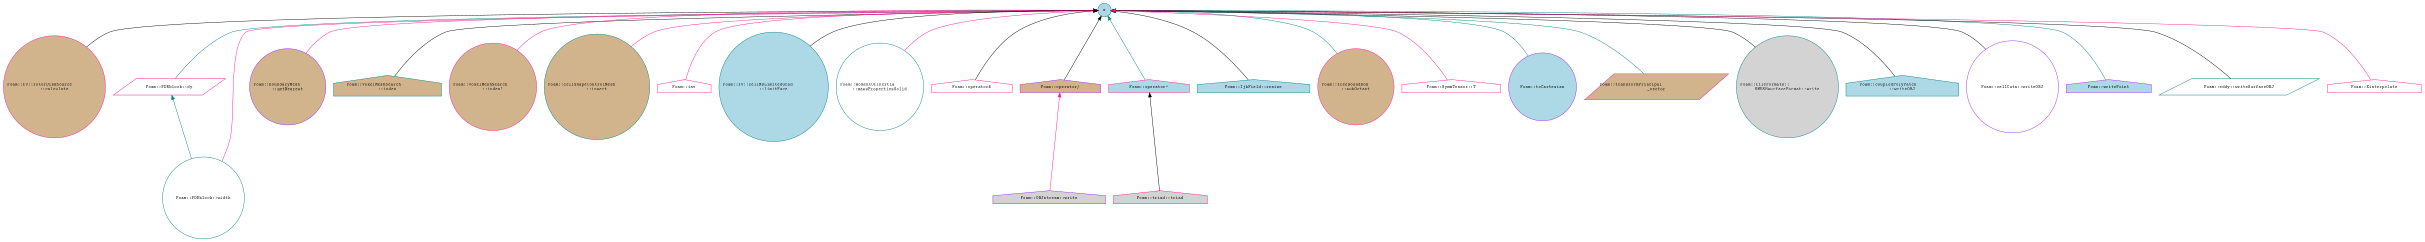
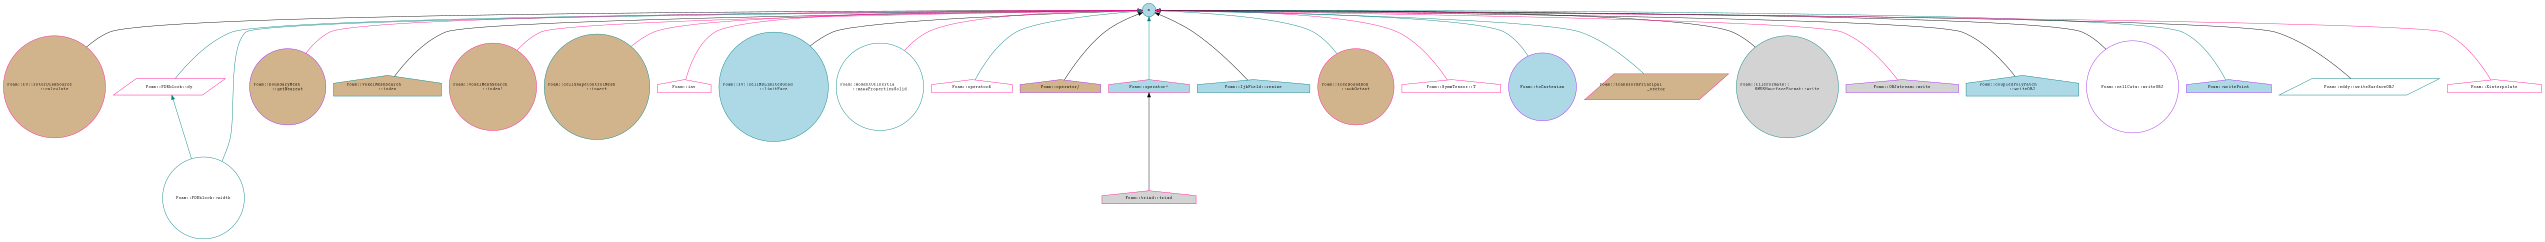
(603, 17) -> (625, 16)
(1024, 28) -> (1045, 23)
(1055, 144) -> (1709, 22)
